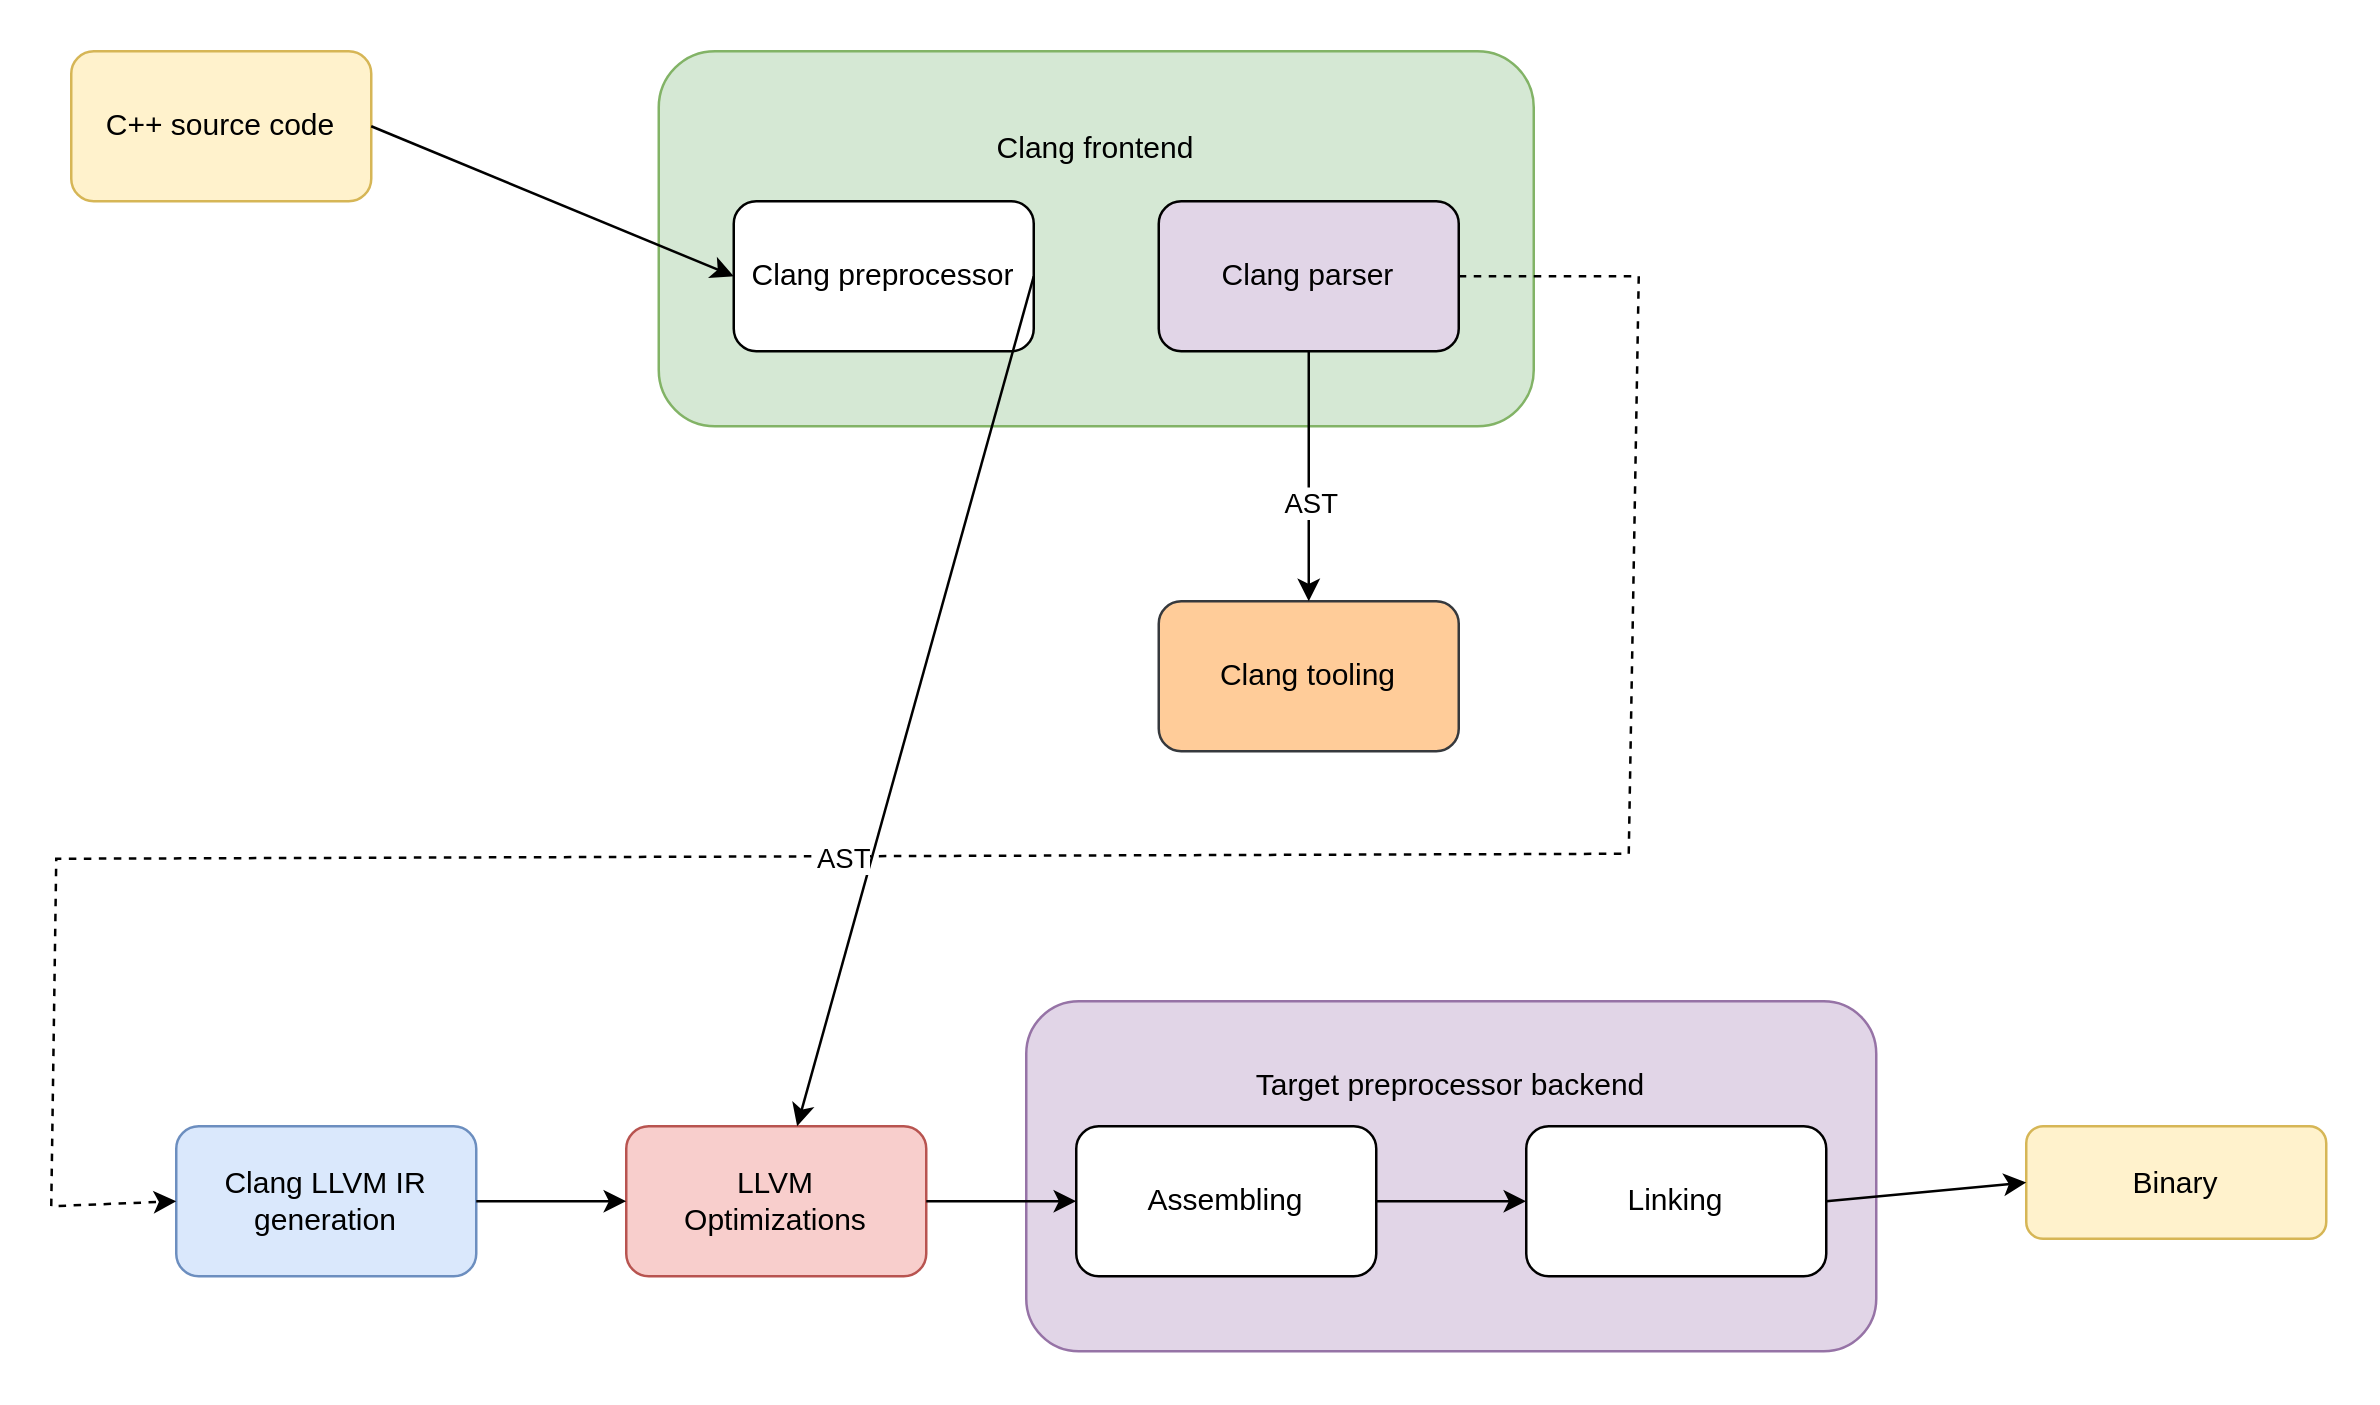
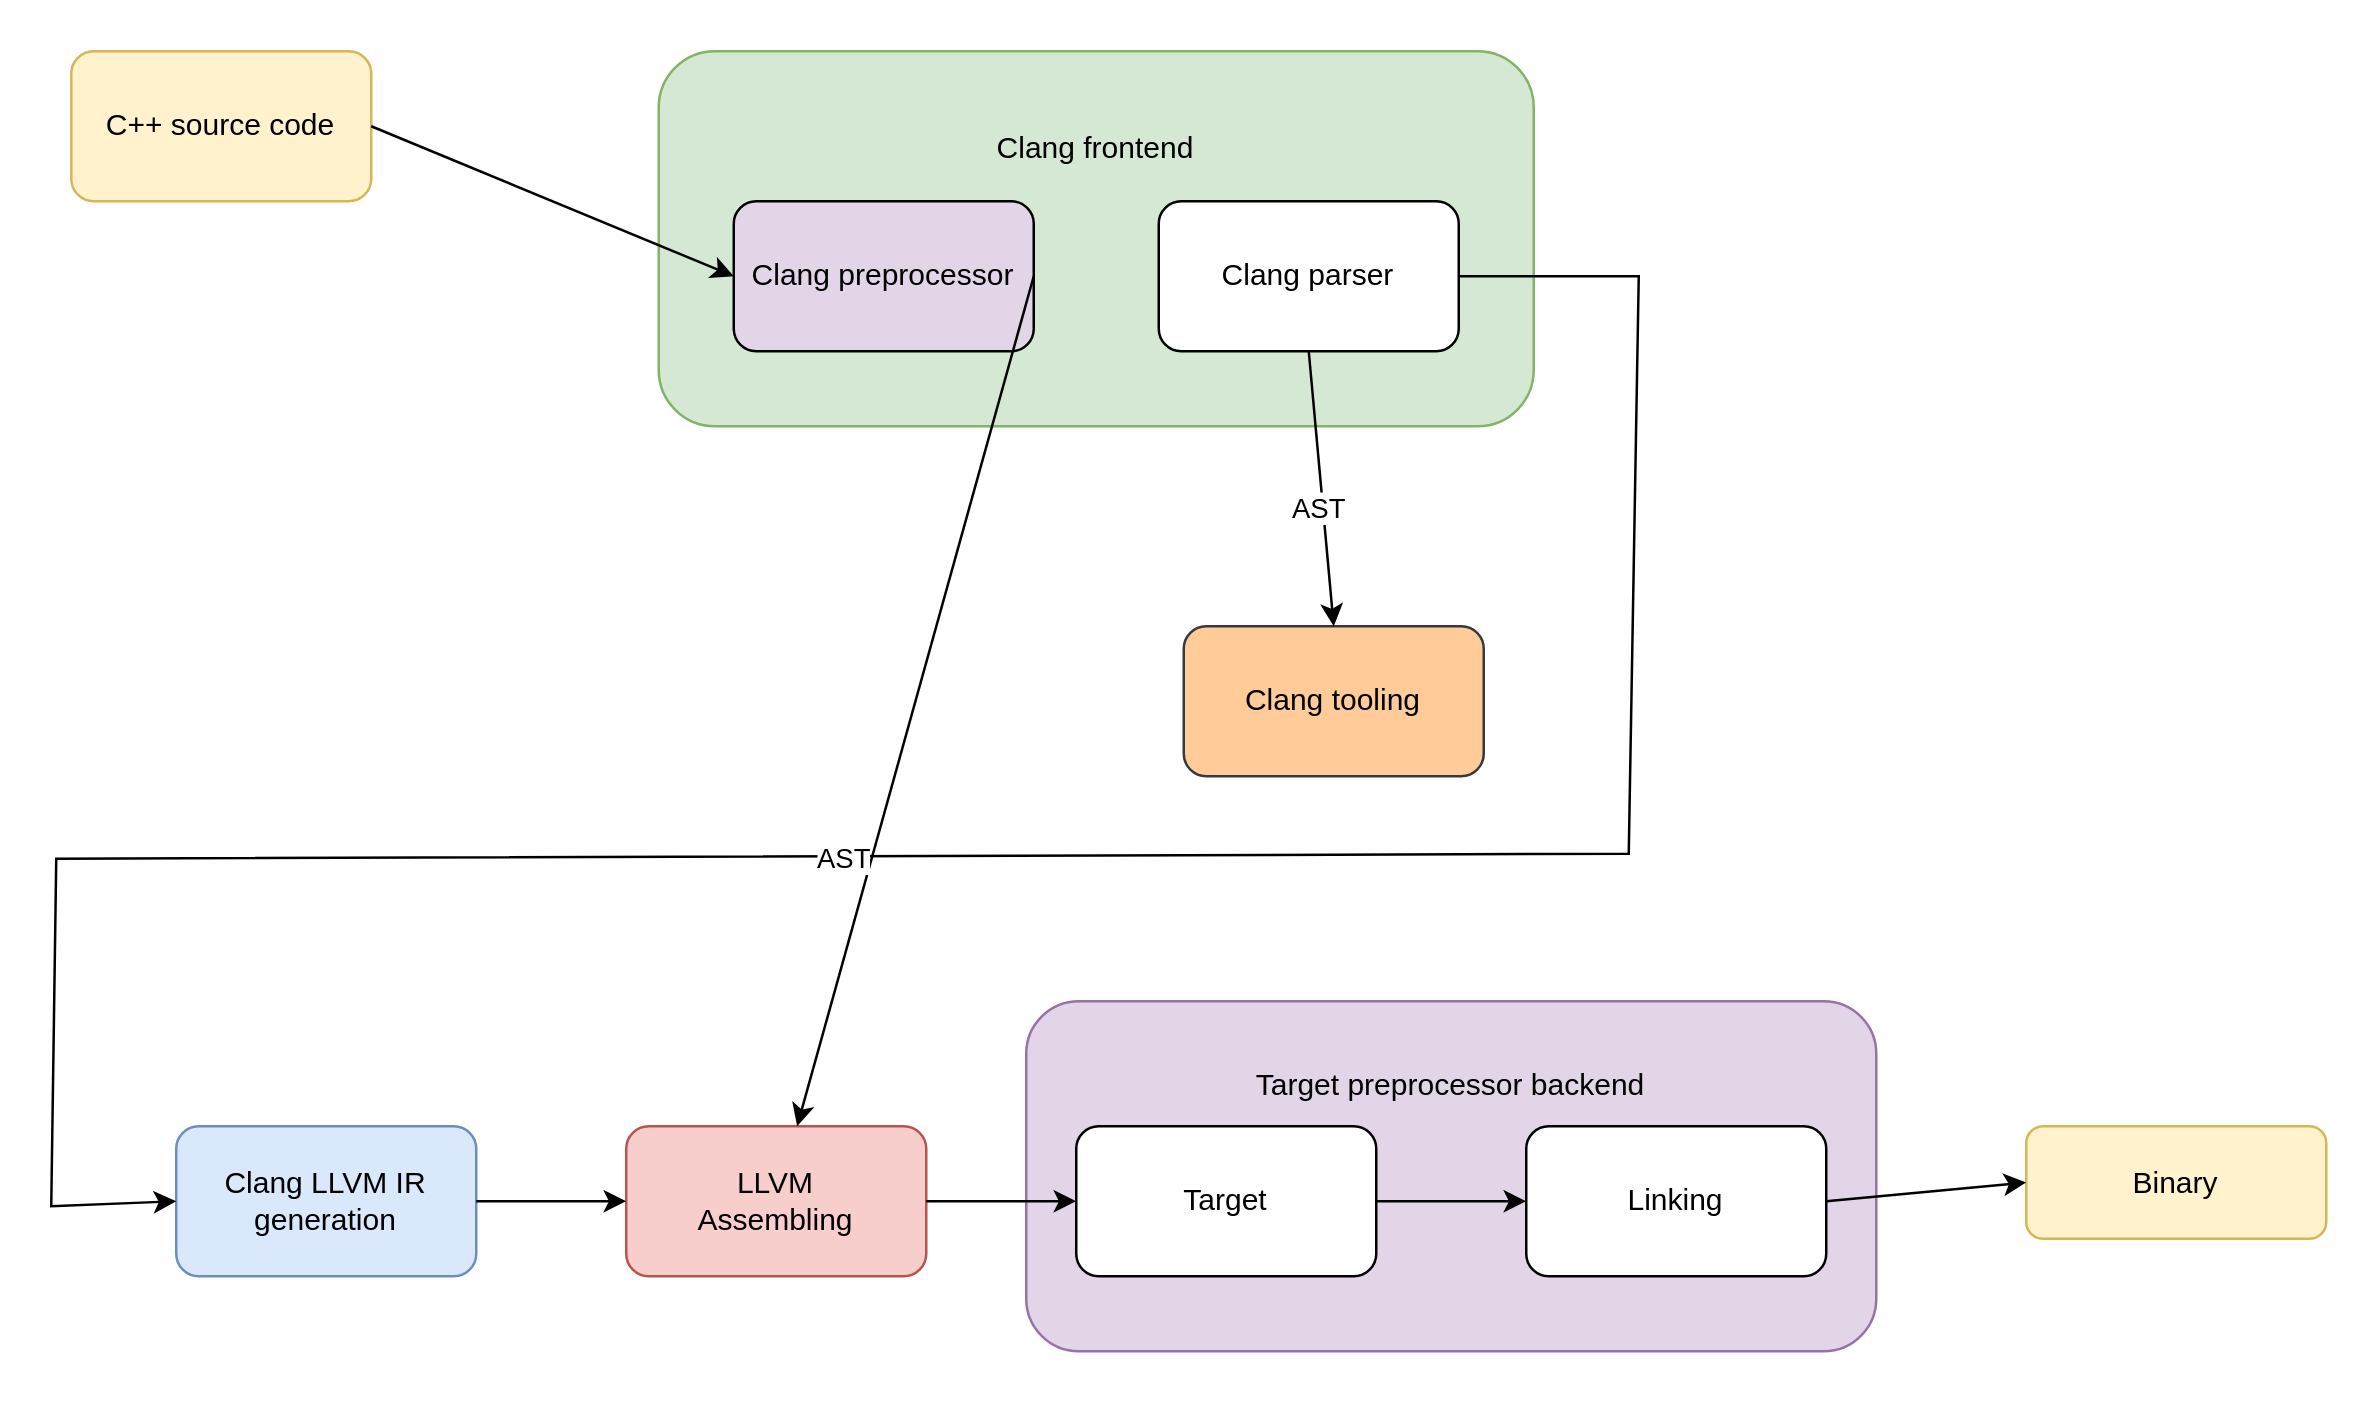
(884, 276) -> (884, 276)
(1309, 276) -> (1309, 276)
(1309, 676) -> (1334, 701)
(1629, 854) -> (1629, 854)
(776, 1201) -> (776, 1201)
(1226, 1201) -> (1226, 1201)
